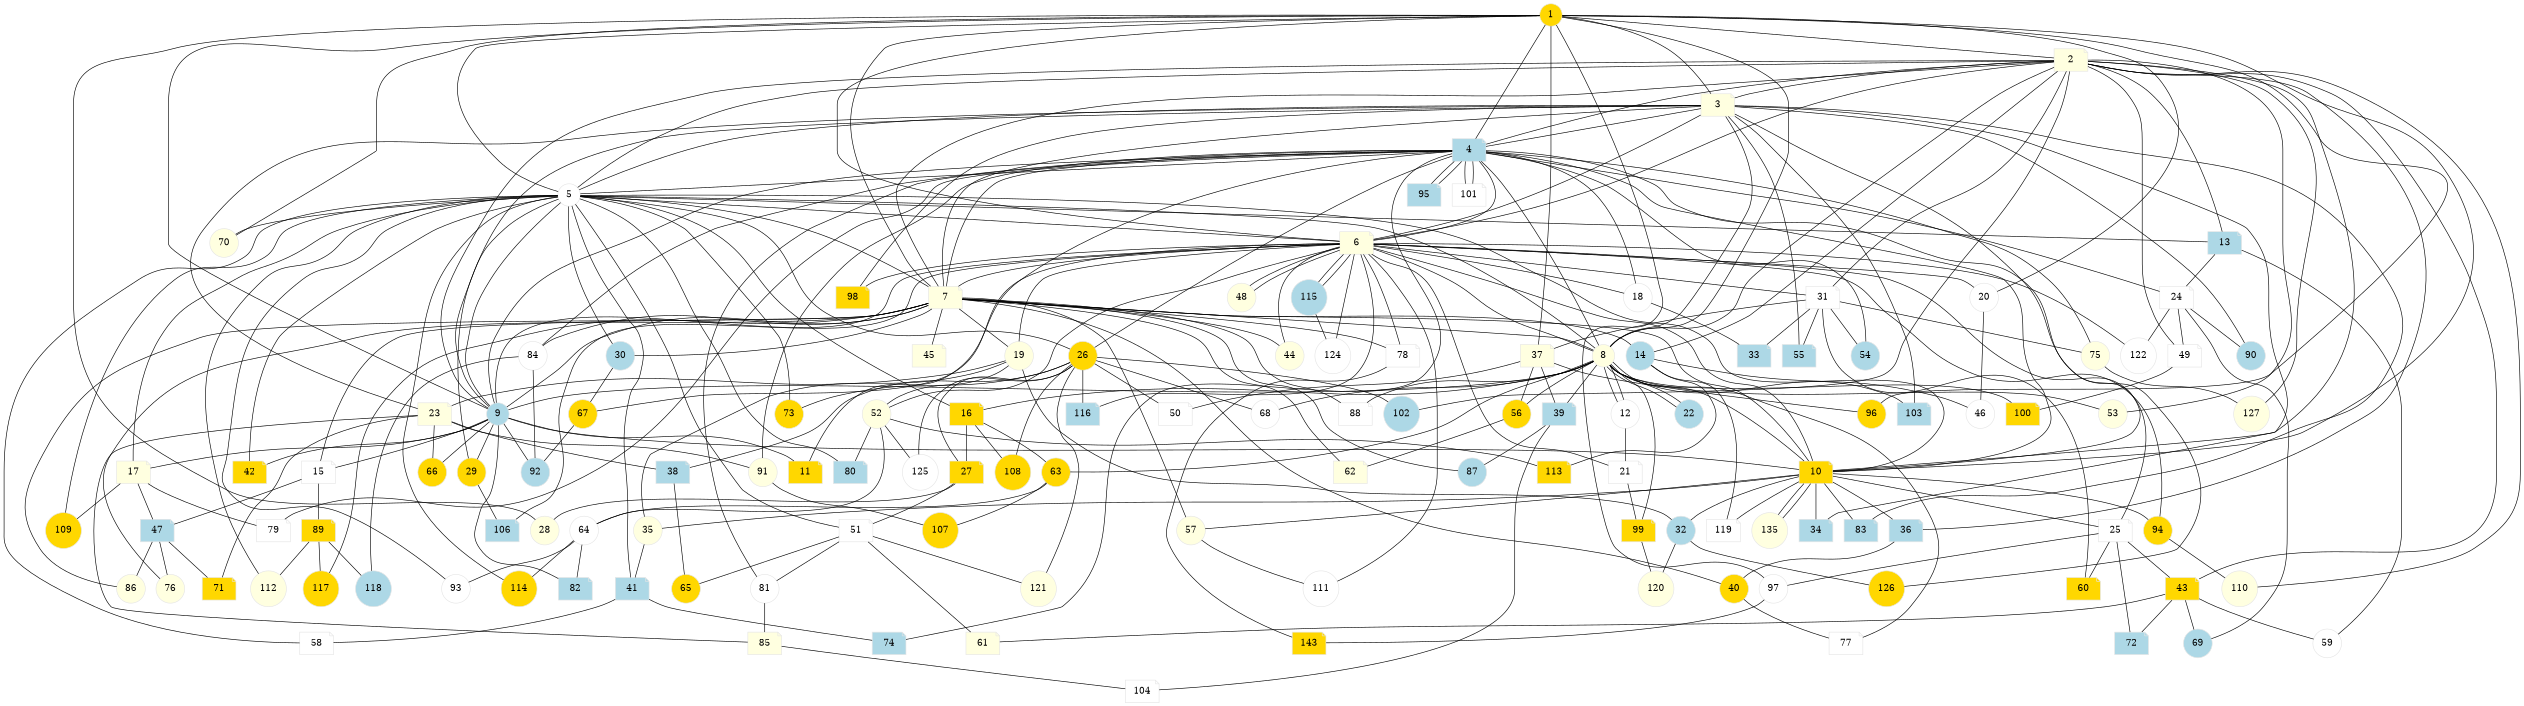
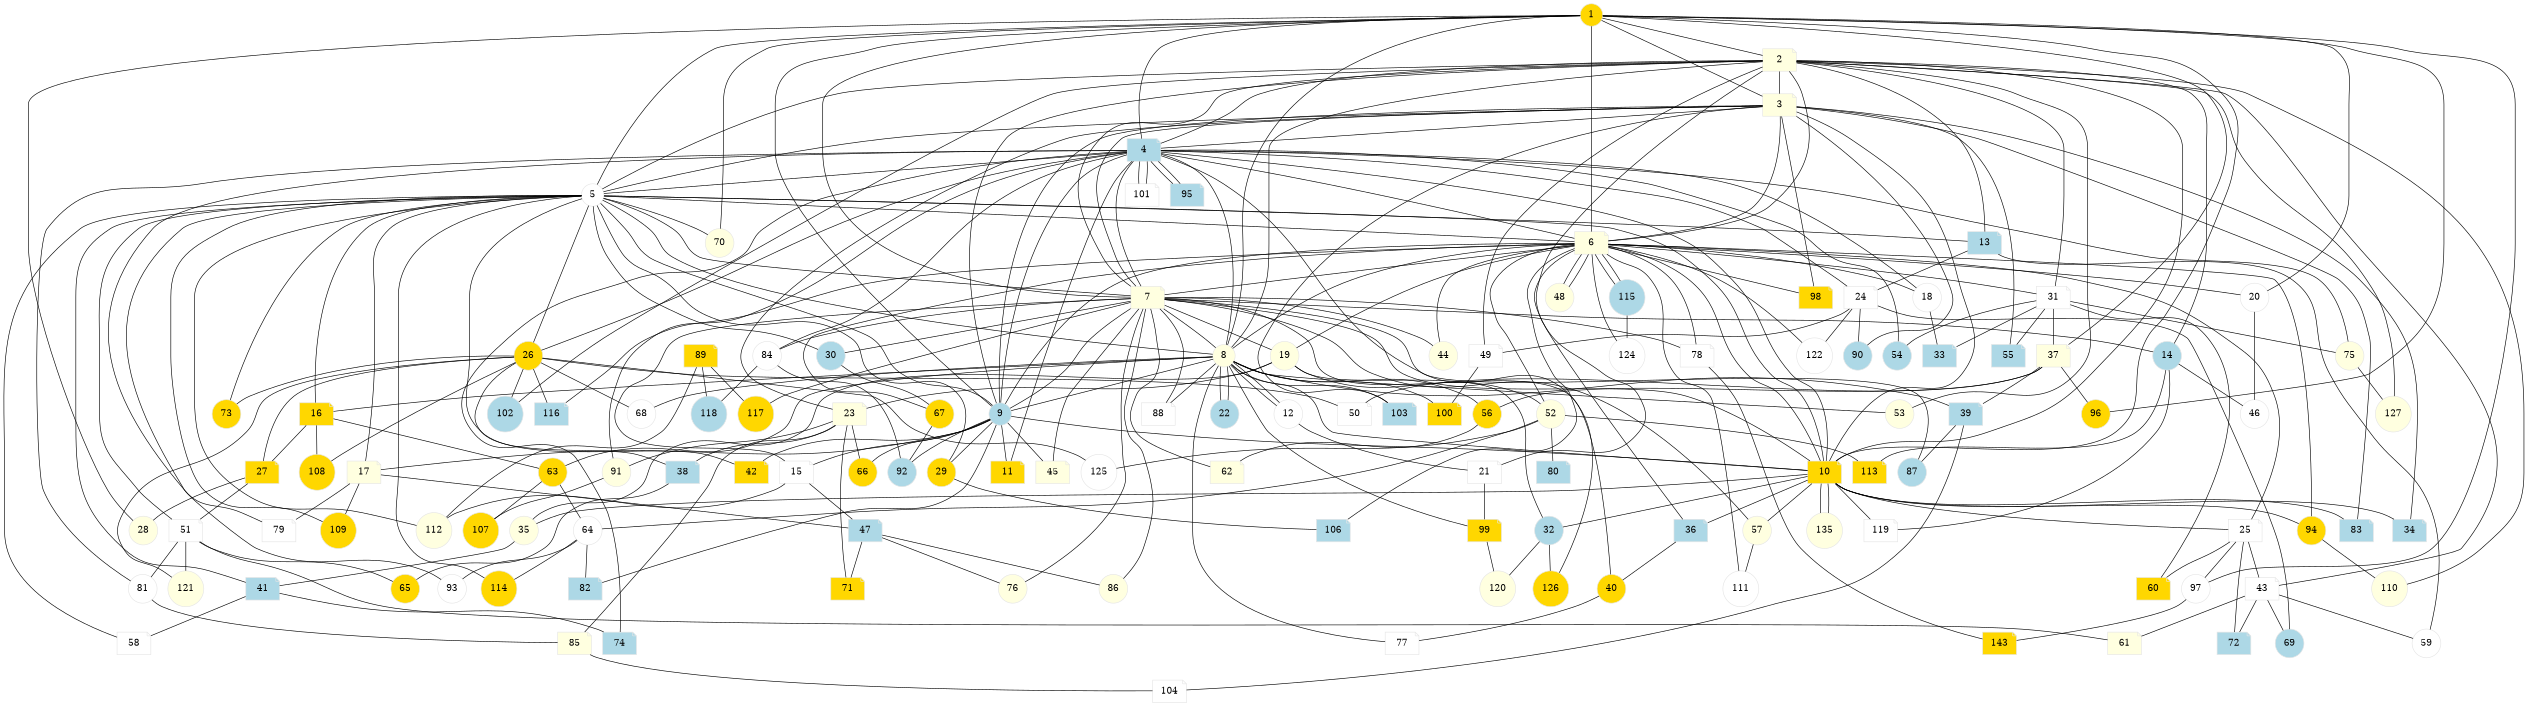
(1730, 242) -> none
(706, 334) -> none
none -> (1023, 439)
(318, 500) -> (530, 497)
(2182, 589) -> (2262, 589)
